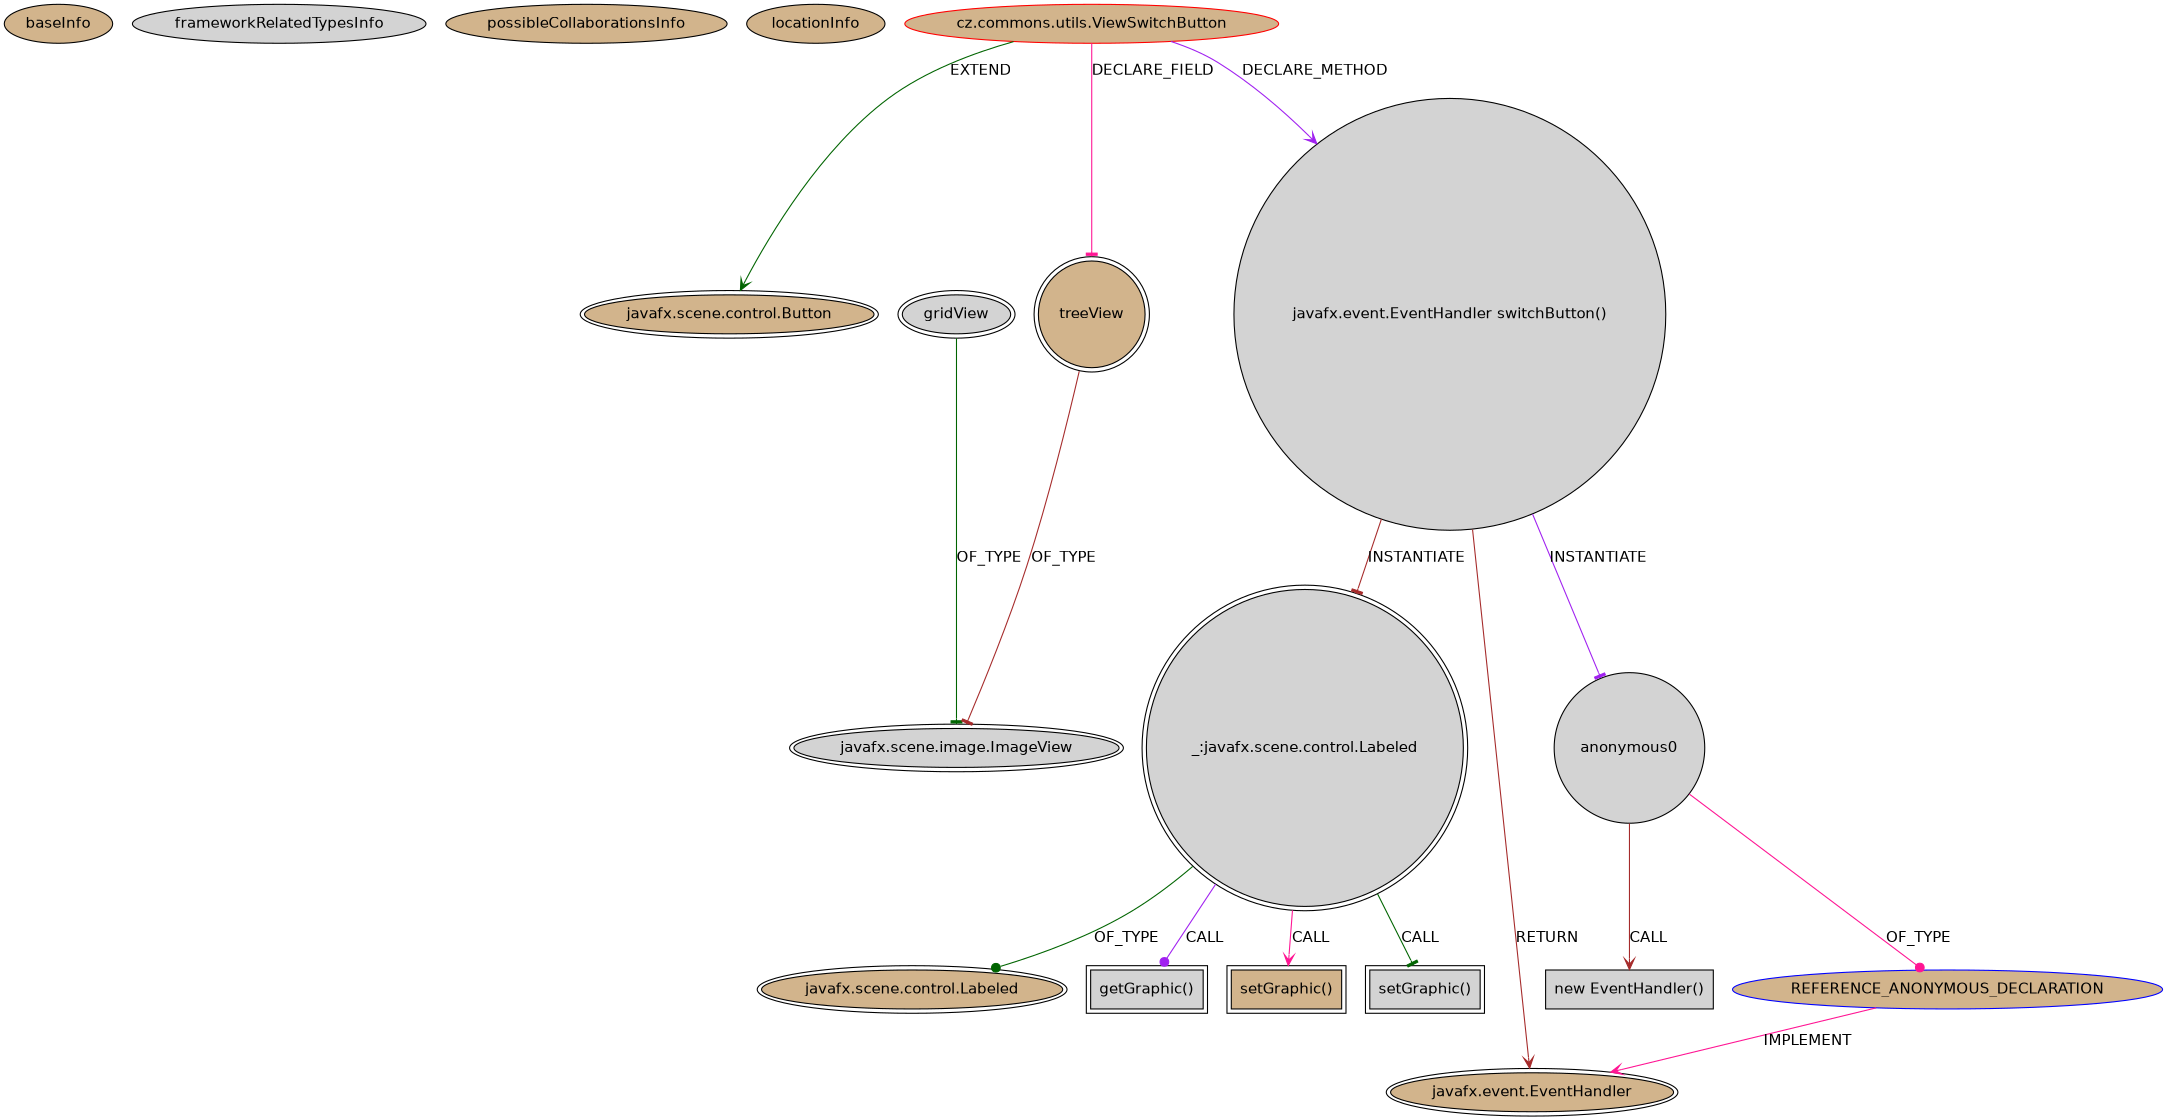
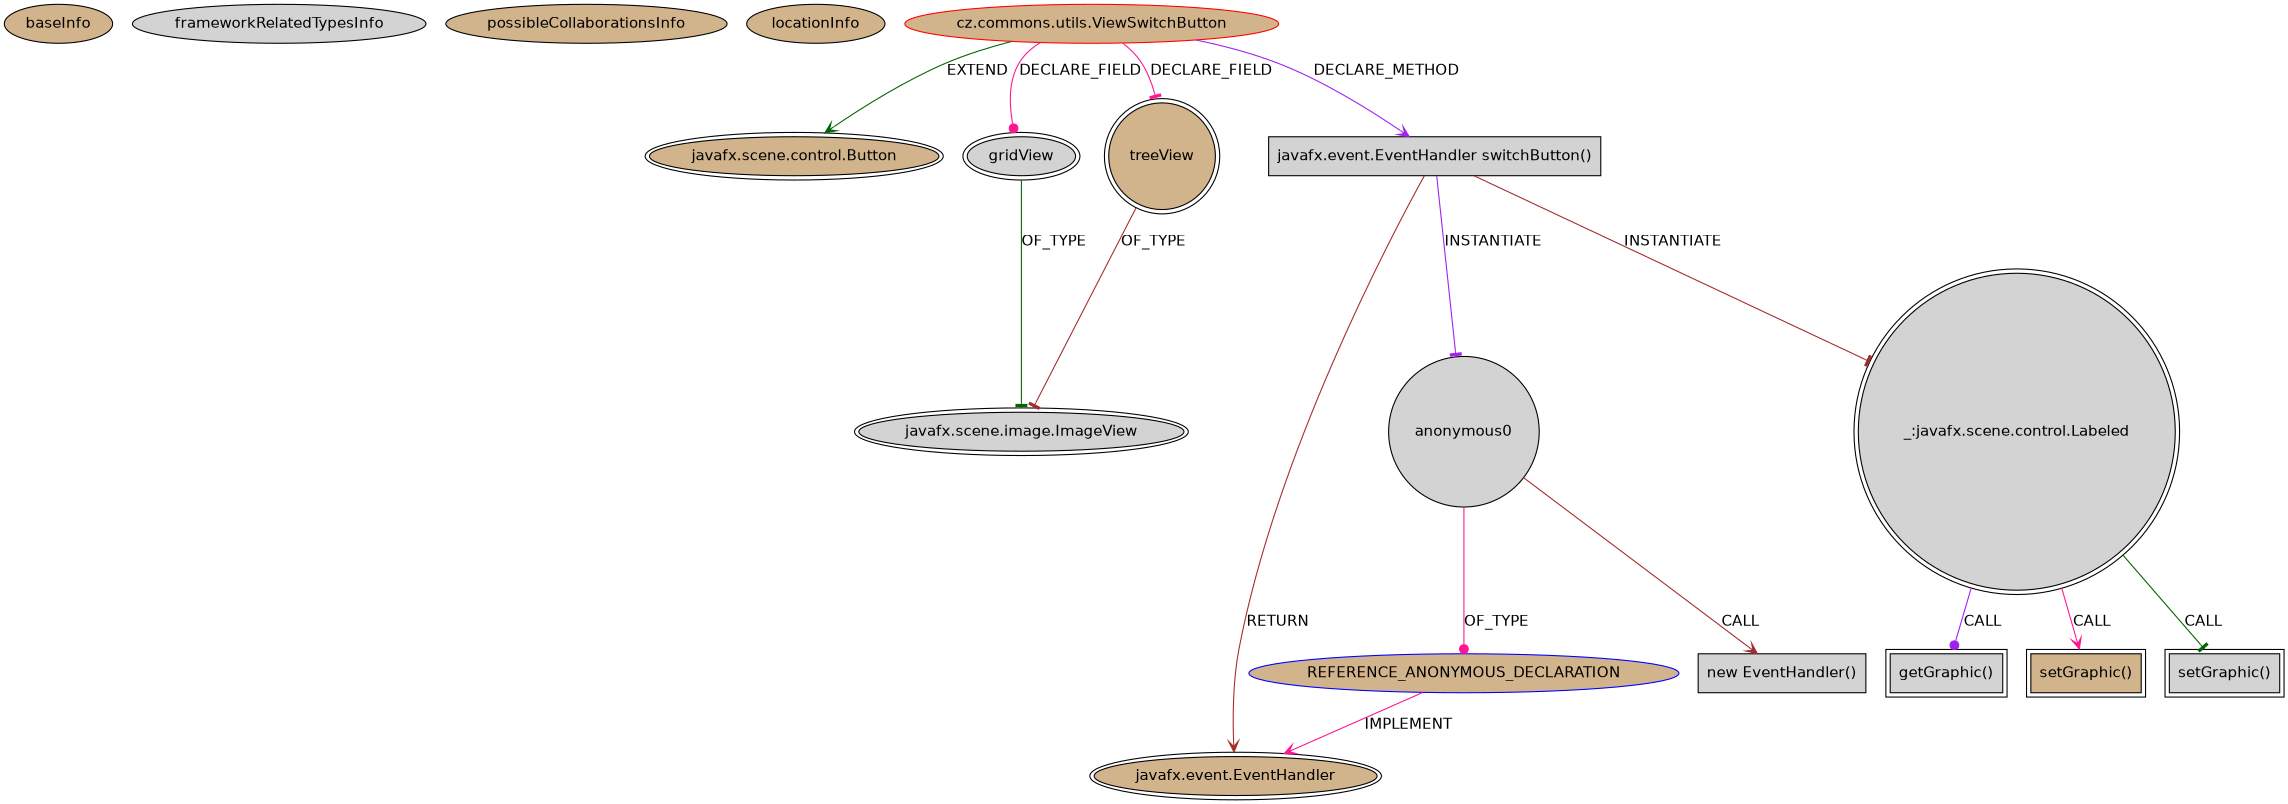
none -> (1013, 78)
(1450, 314) -> (1435, 156)
(912, 989) -> none
